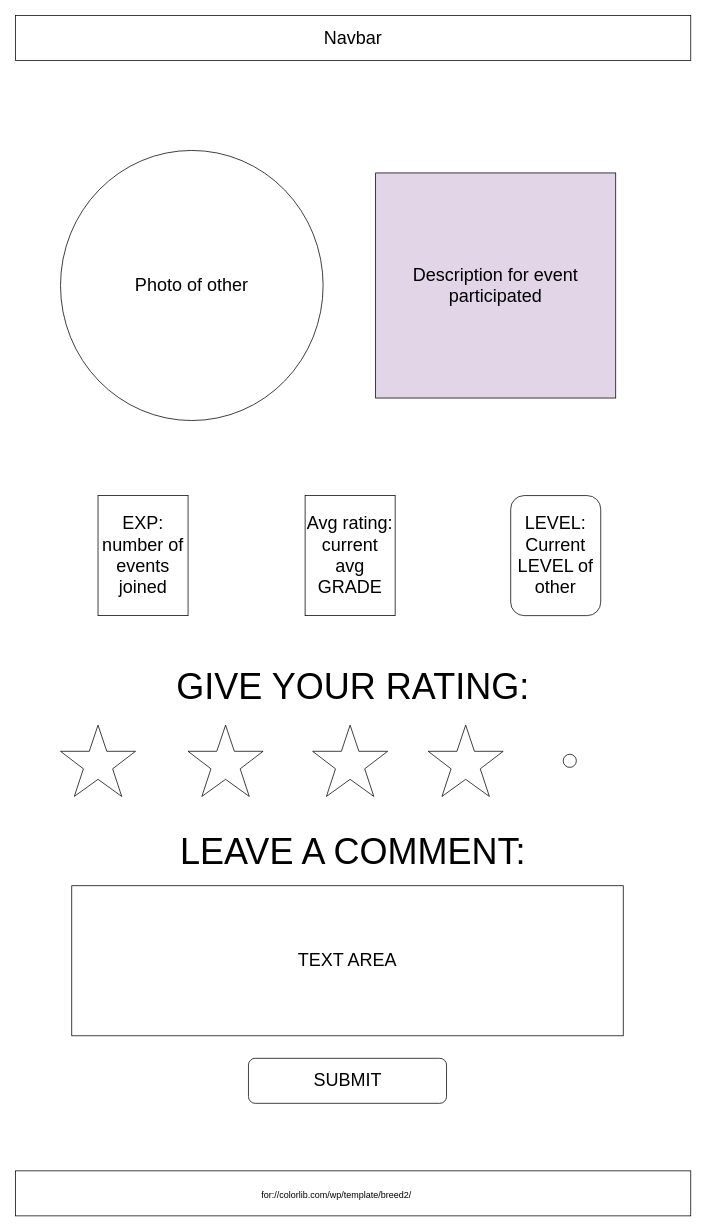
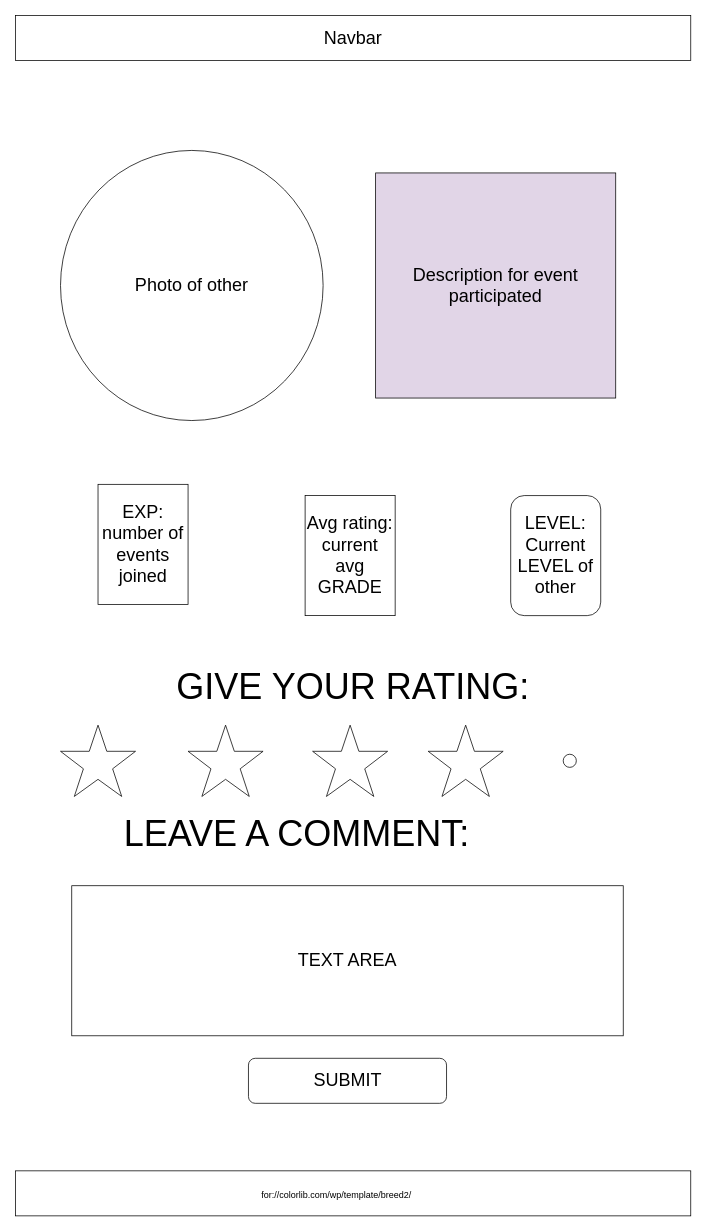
(143, 555) -> (143, 544)
(353, 852) -> (297, 833)
